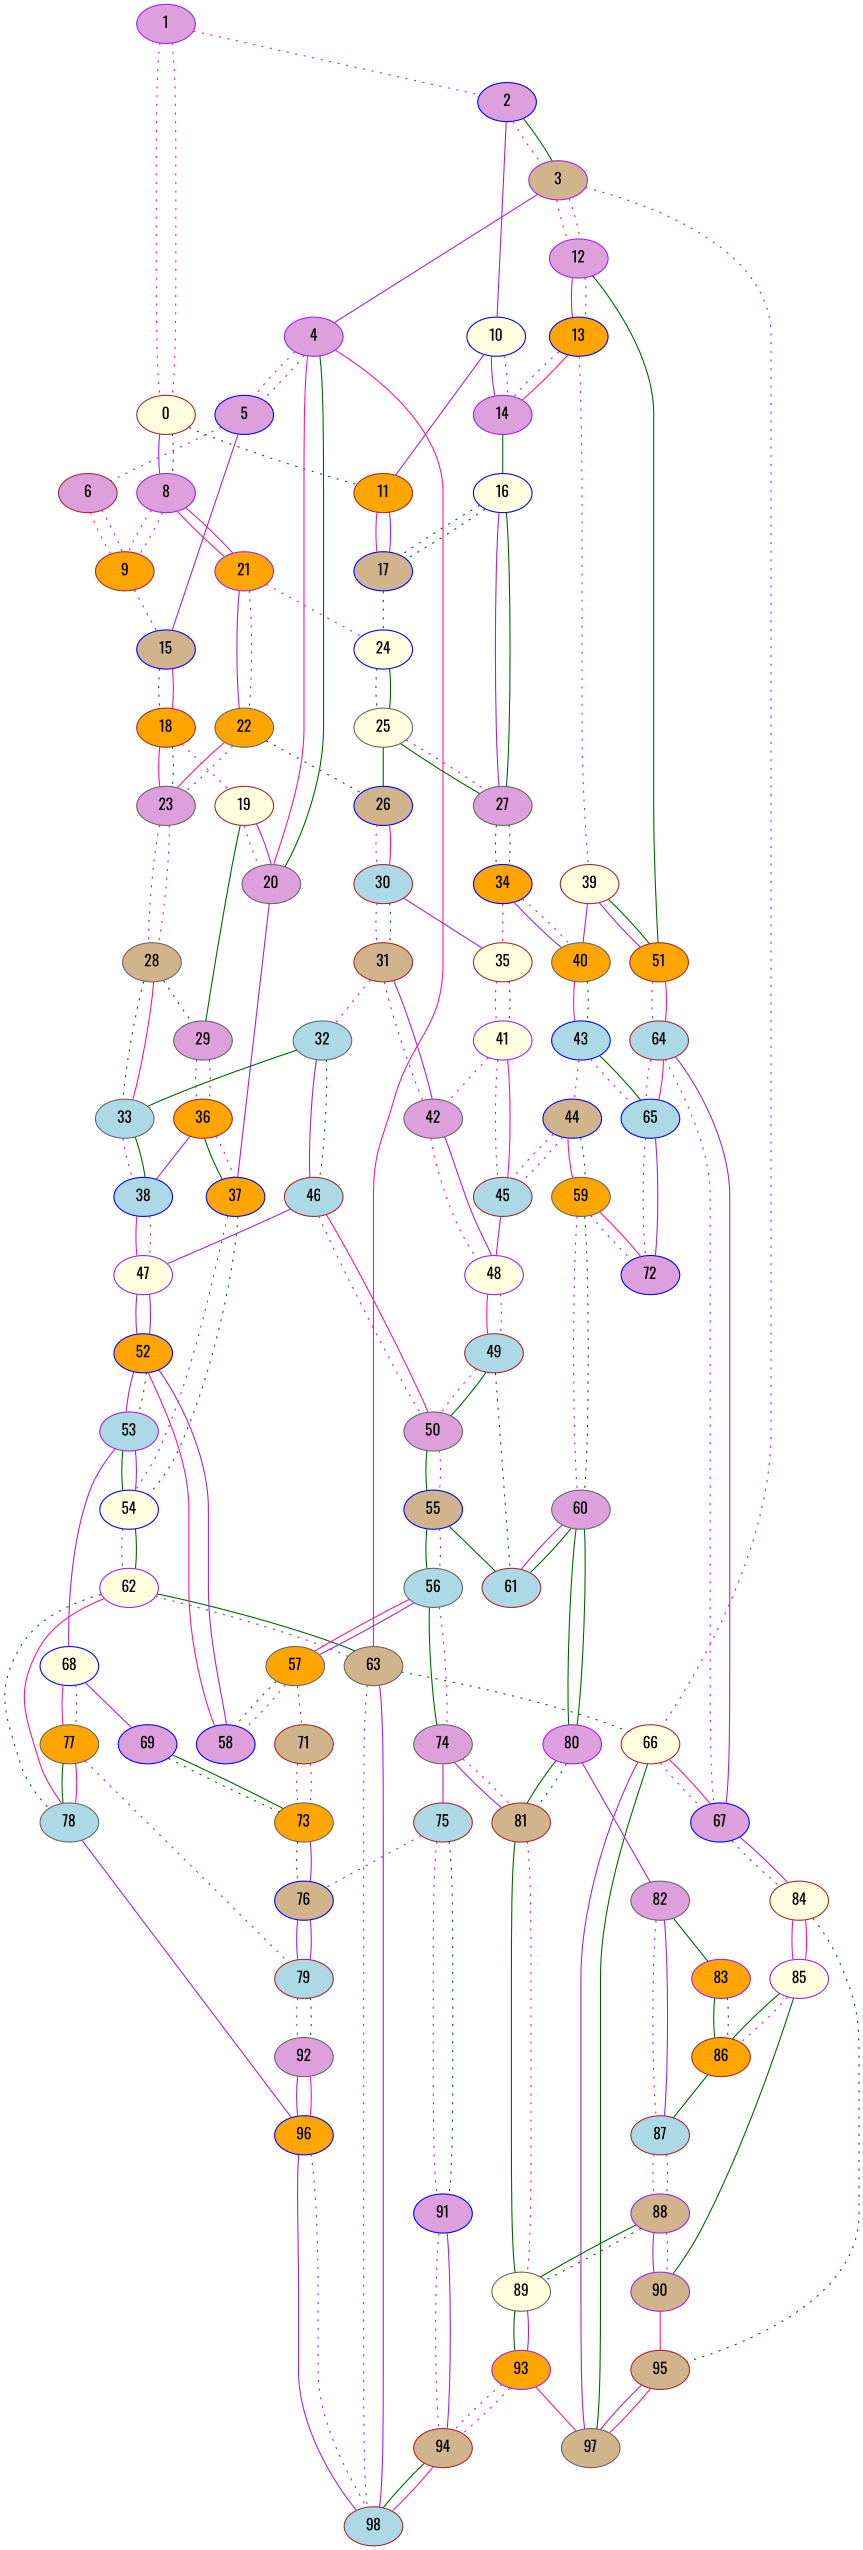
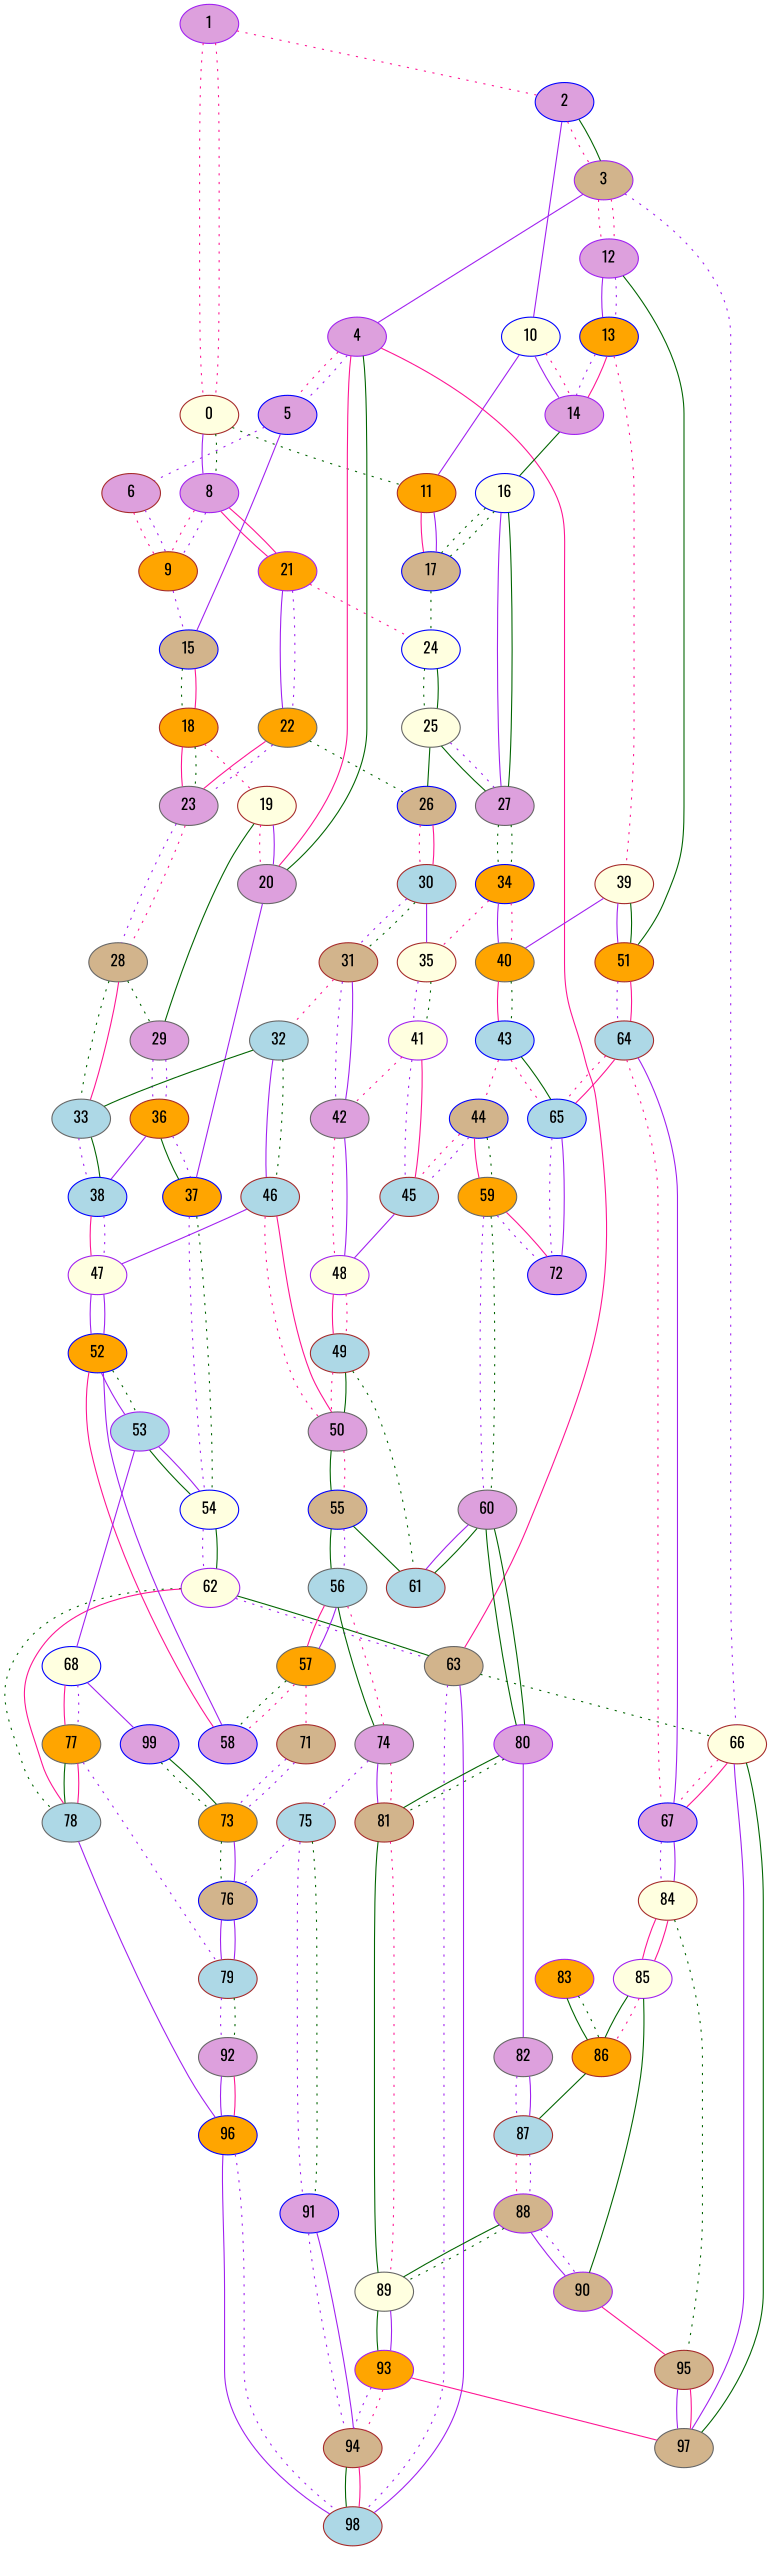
(148, 1744) -> (150, 1744)
(443, 1784) -> (345, 1783)
(691, 1940) -> none
